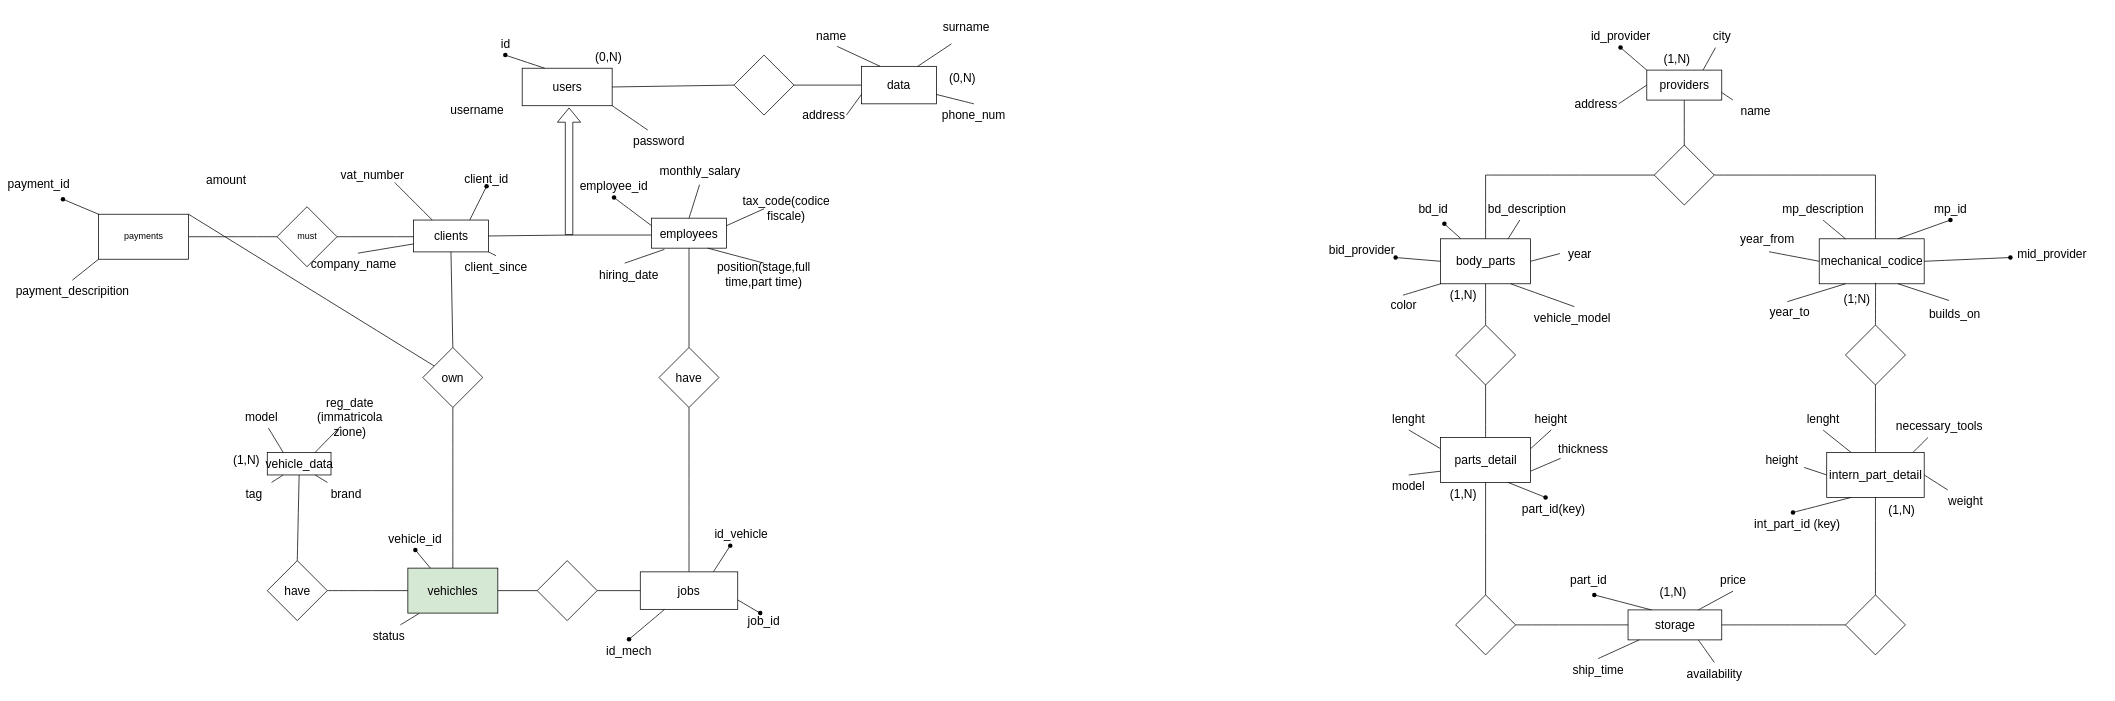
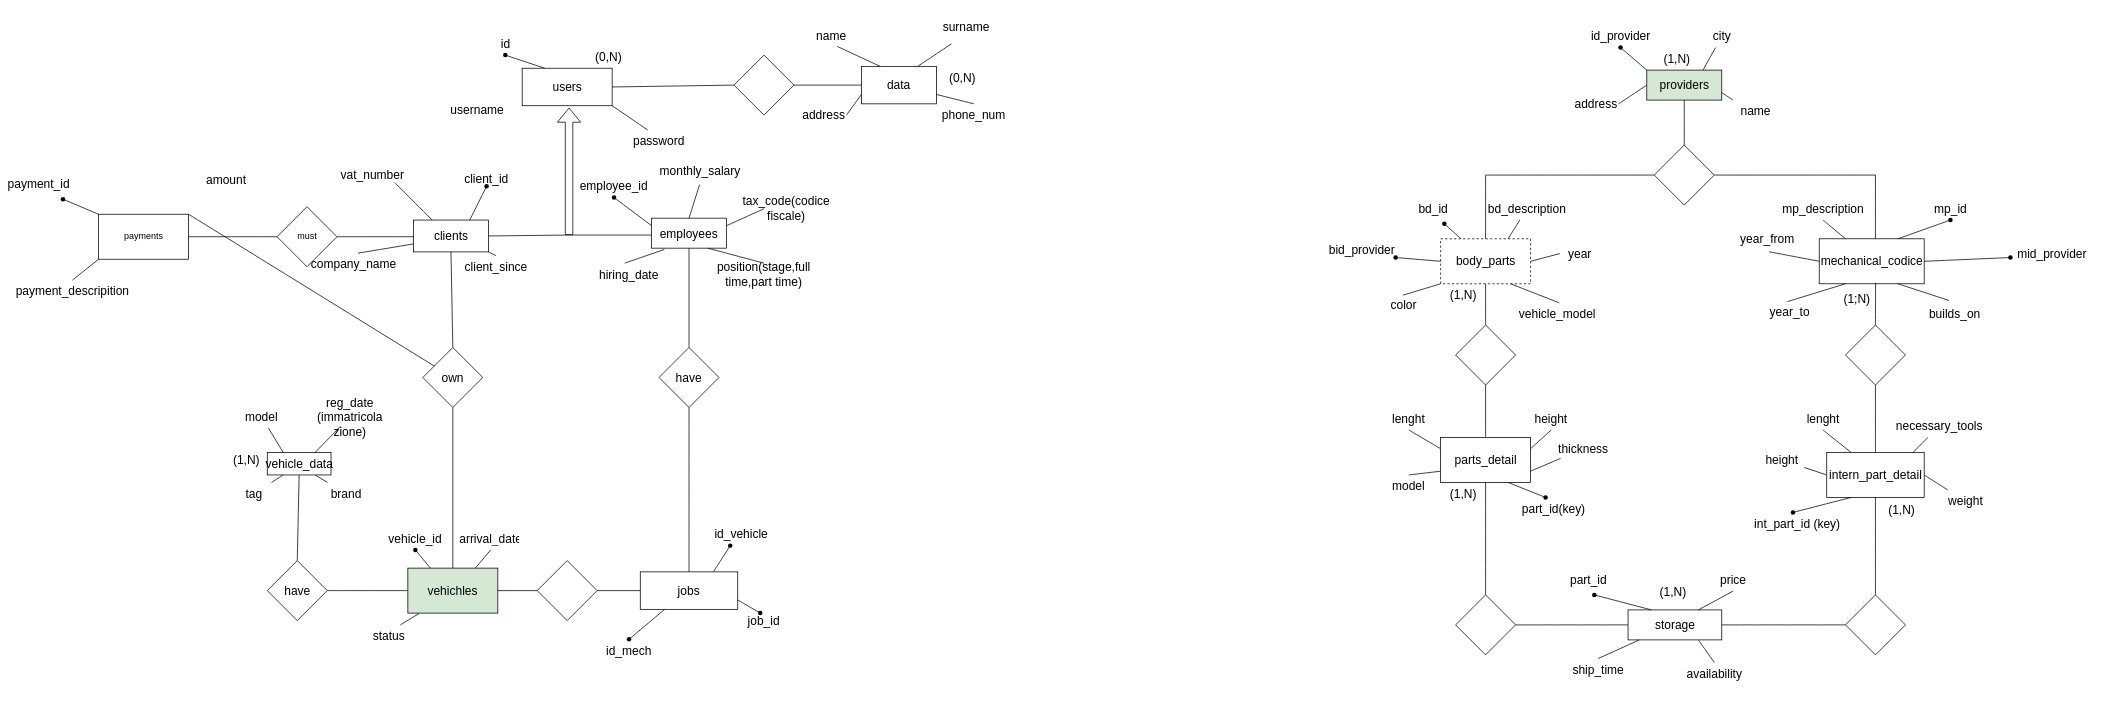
(1685, 85) -> (1685, 85)
(1486, 261) -> (1486, 261)
(1572, 318) -> (1557, 314)
none -> (489, 539)
none -> (483, 559)
